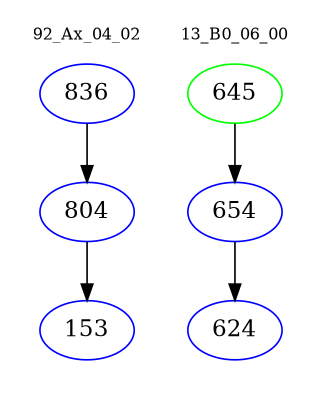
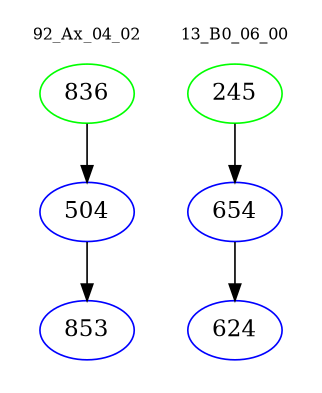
(87, 94) -> (87, 94)
(235, 94) -> (235, 94)
(87, 212) -> (87, 212)
(87, 330) -> (87, 330)
